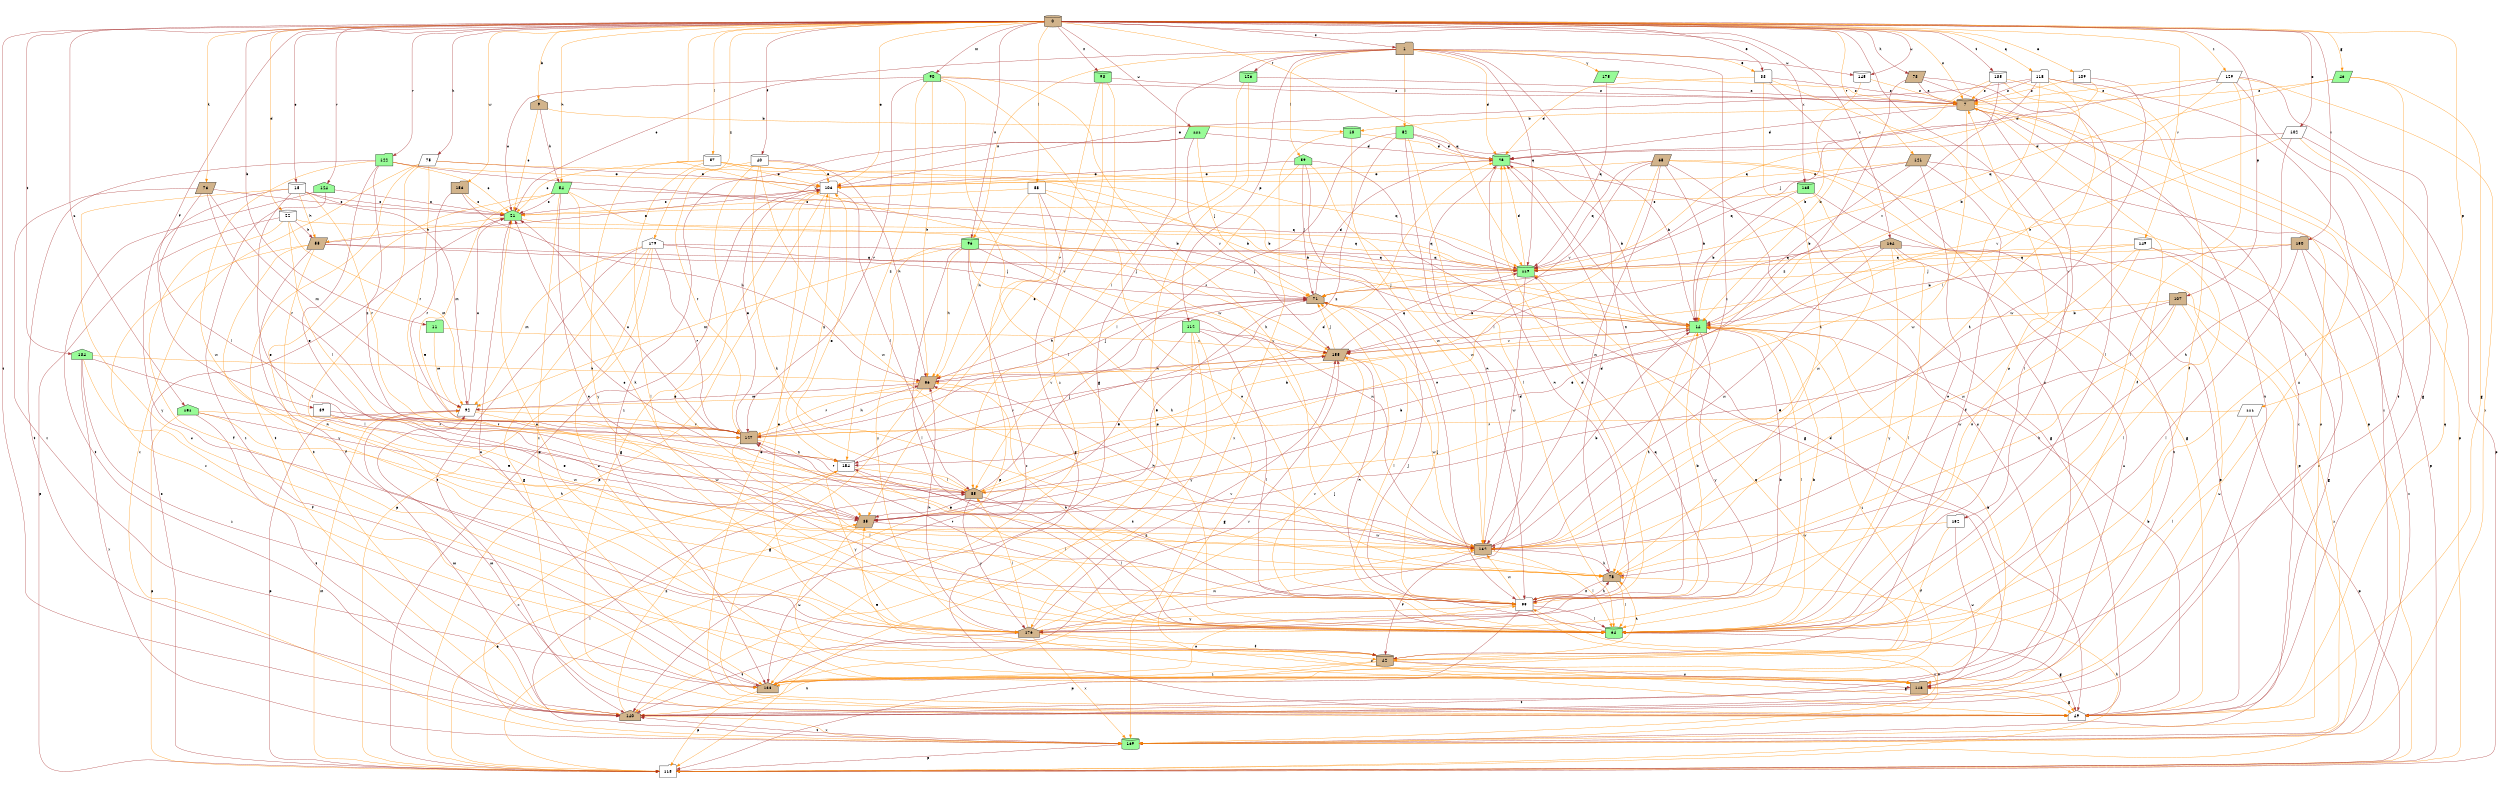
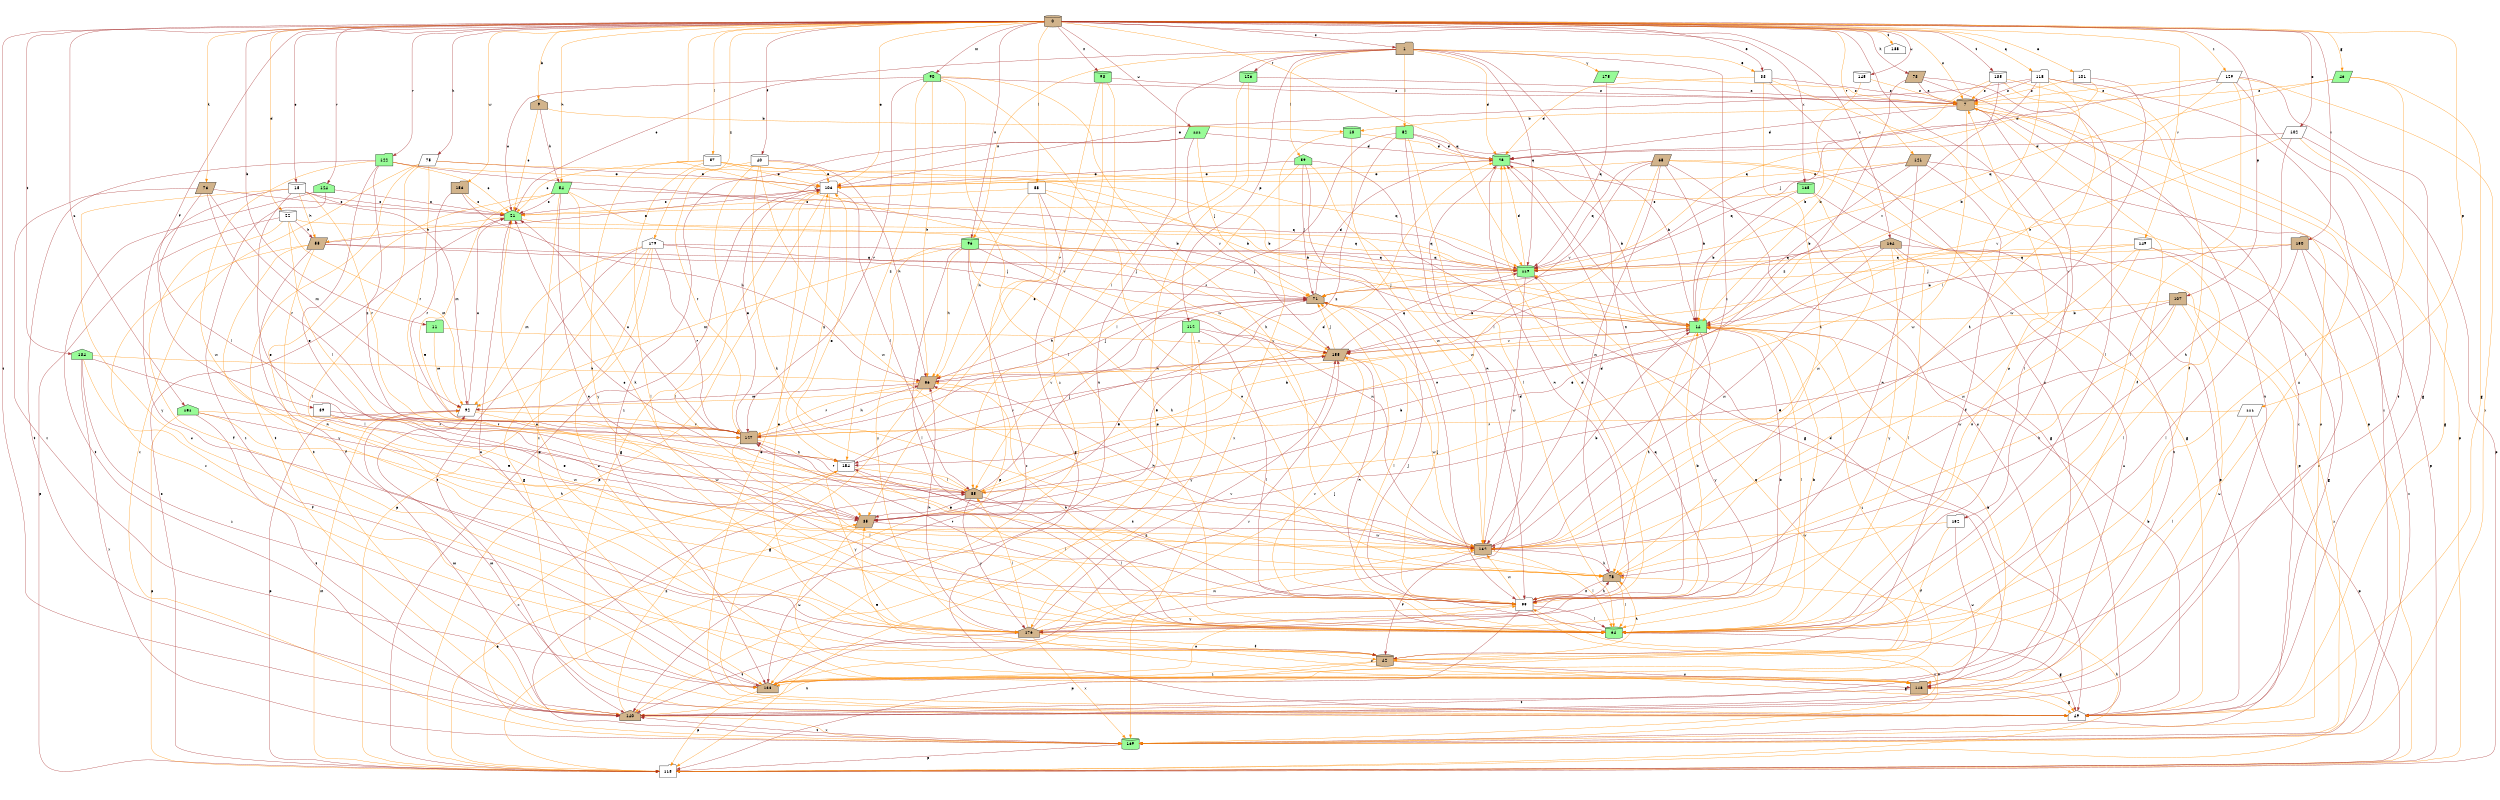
none -> (1895, 49)
(1742, 60) -> none
(2082, 77) -> (2082, 77)
(1099, 383) -> (1099, 383)
(676, 396) -> (676, 396)
(2445, 424) -> (2445, 424)
(1908, 474) -> (1827, 483)
(1534, 682) -> none
